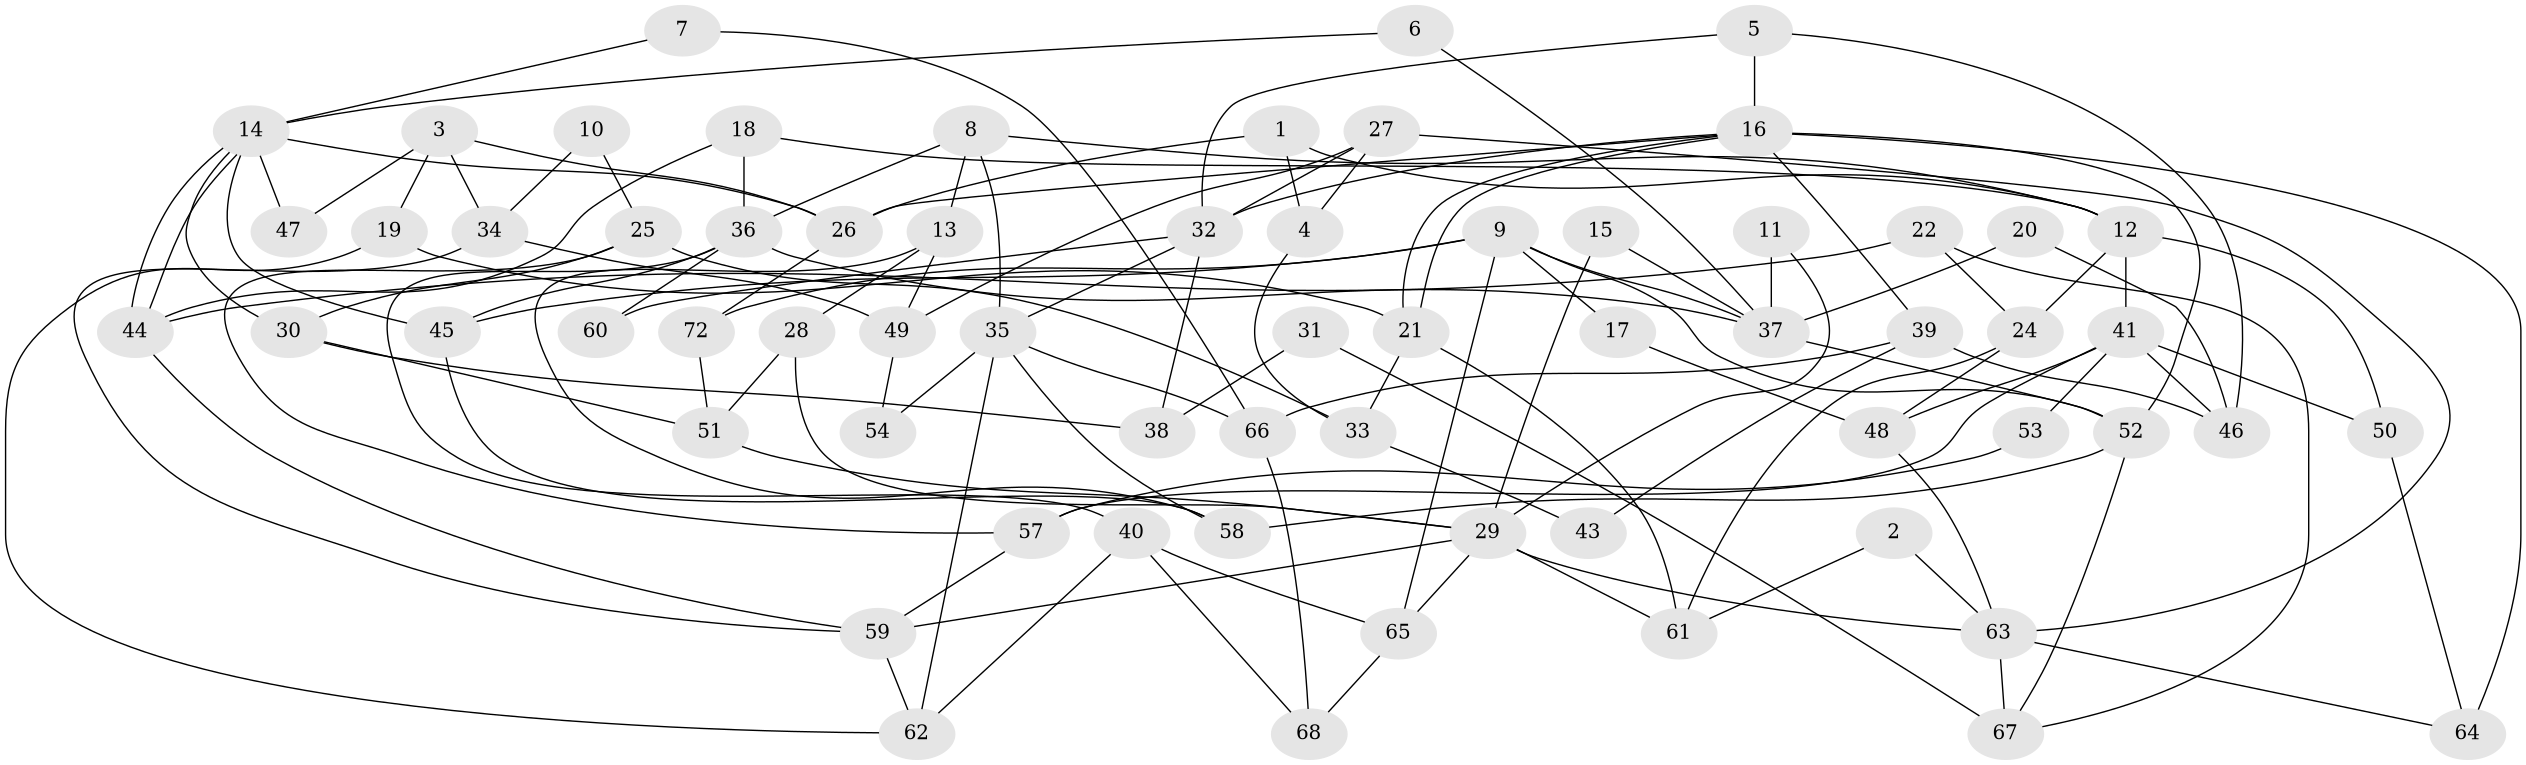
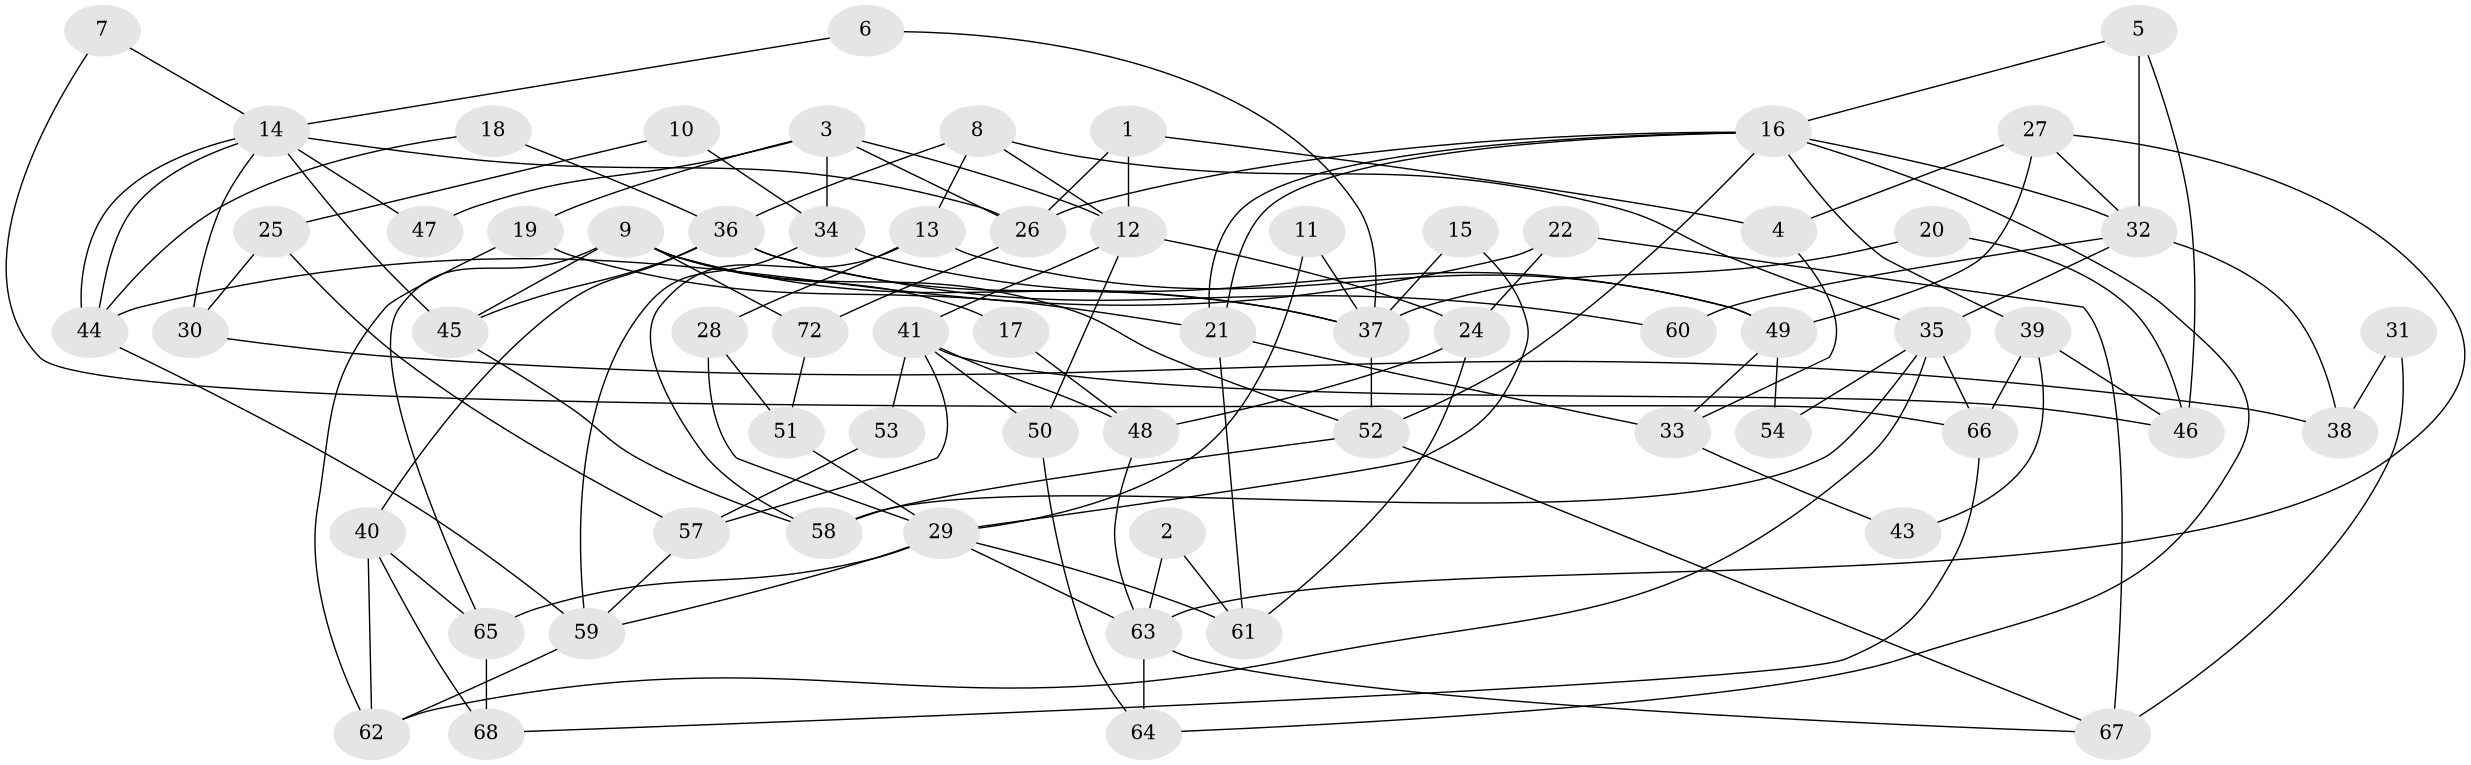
(1639, 169) -> (982, 174)
(1075, 315) -> (1726, 382)
(500, 382) -> none
